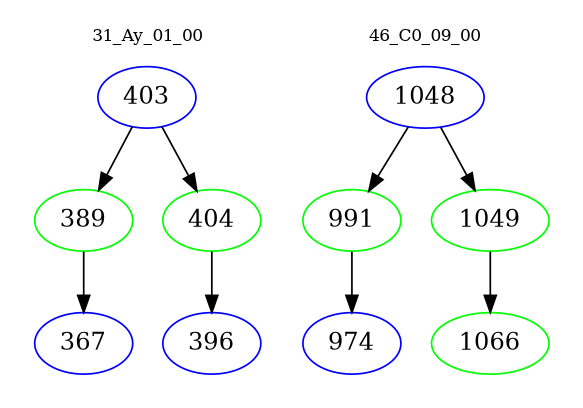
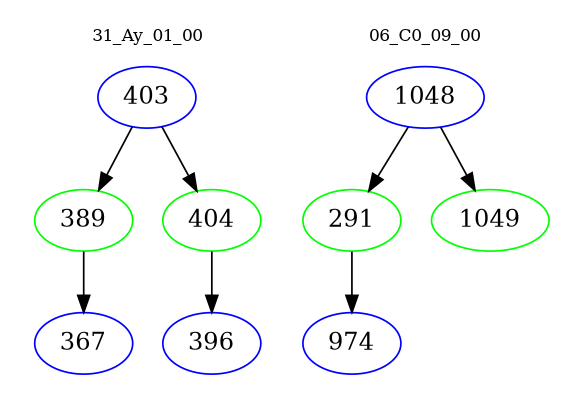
(425, 37) -> (425, 37)
(352, 220) -> (352, 220)
(490, 343) -> none
